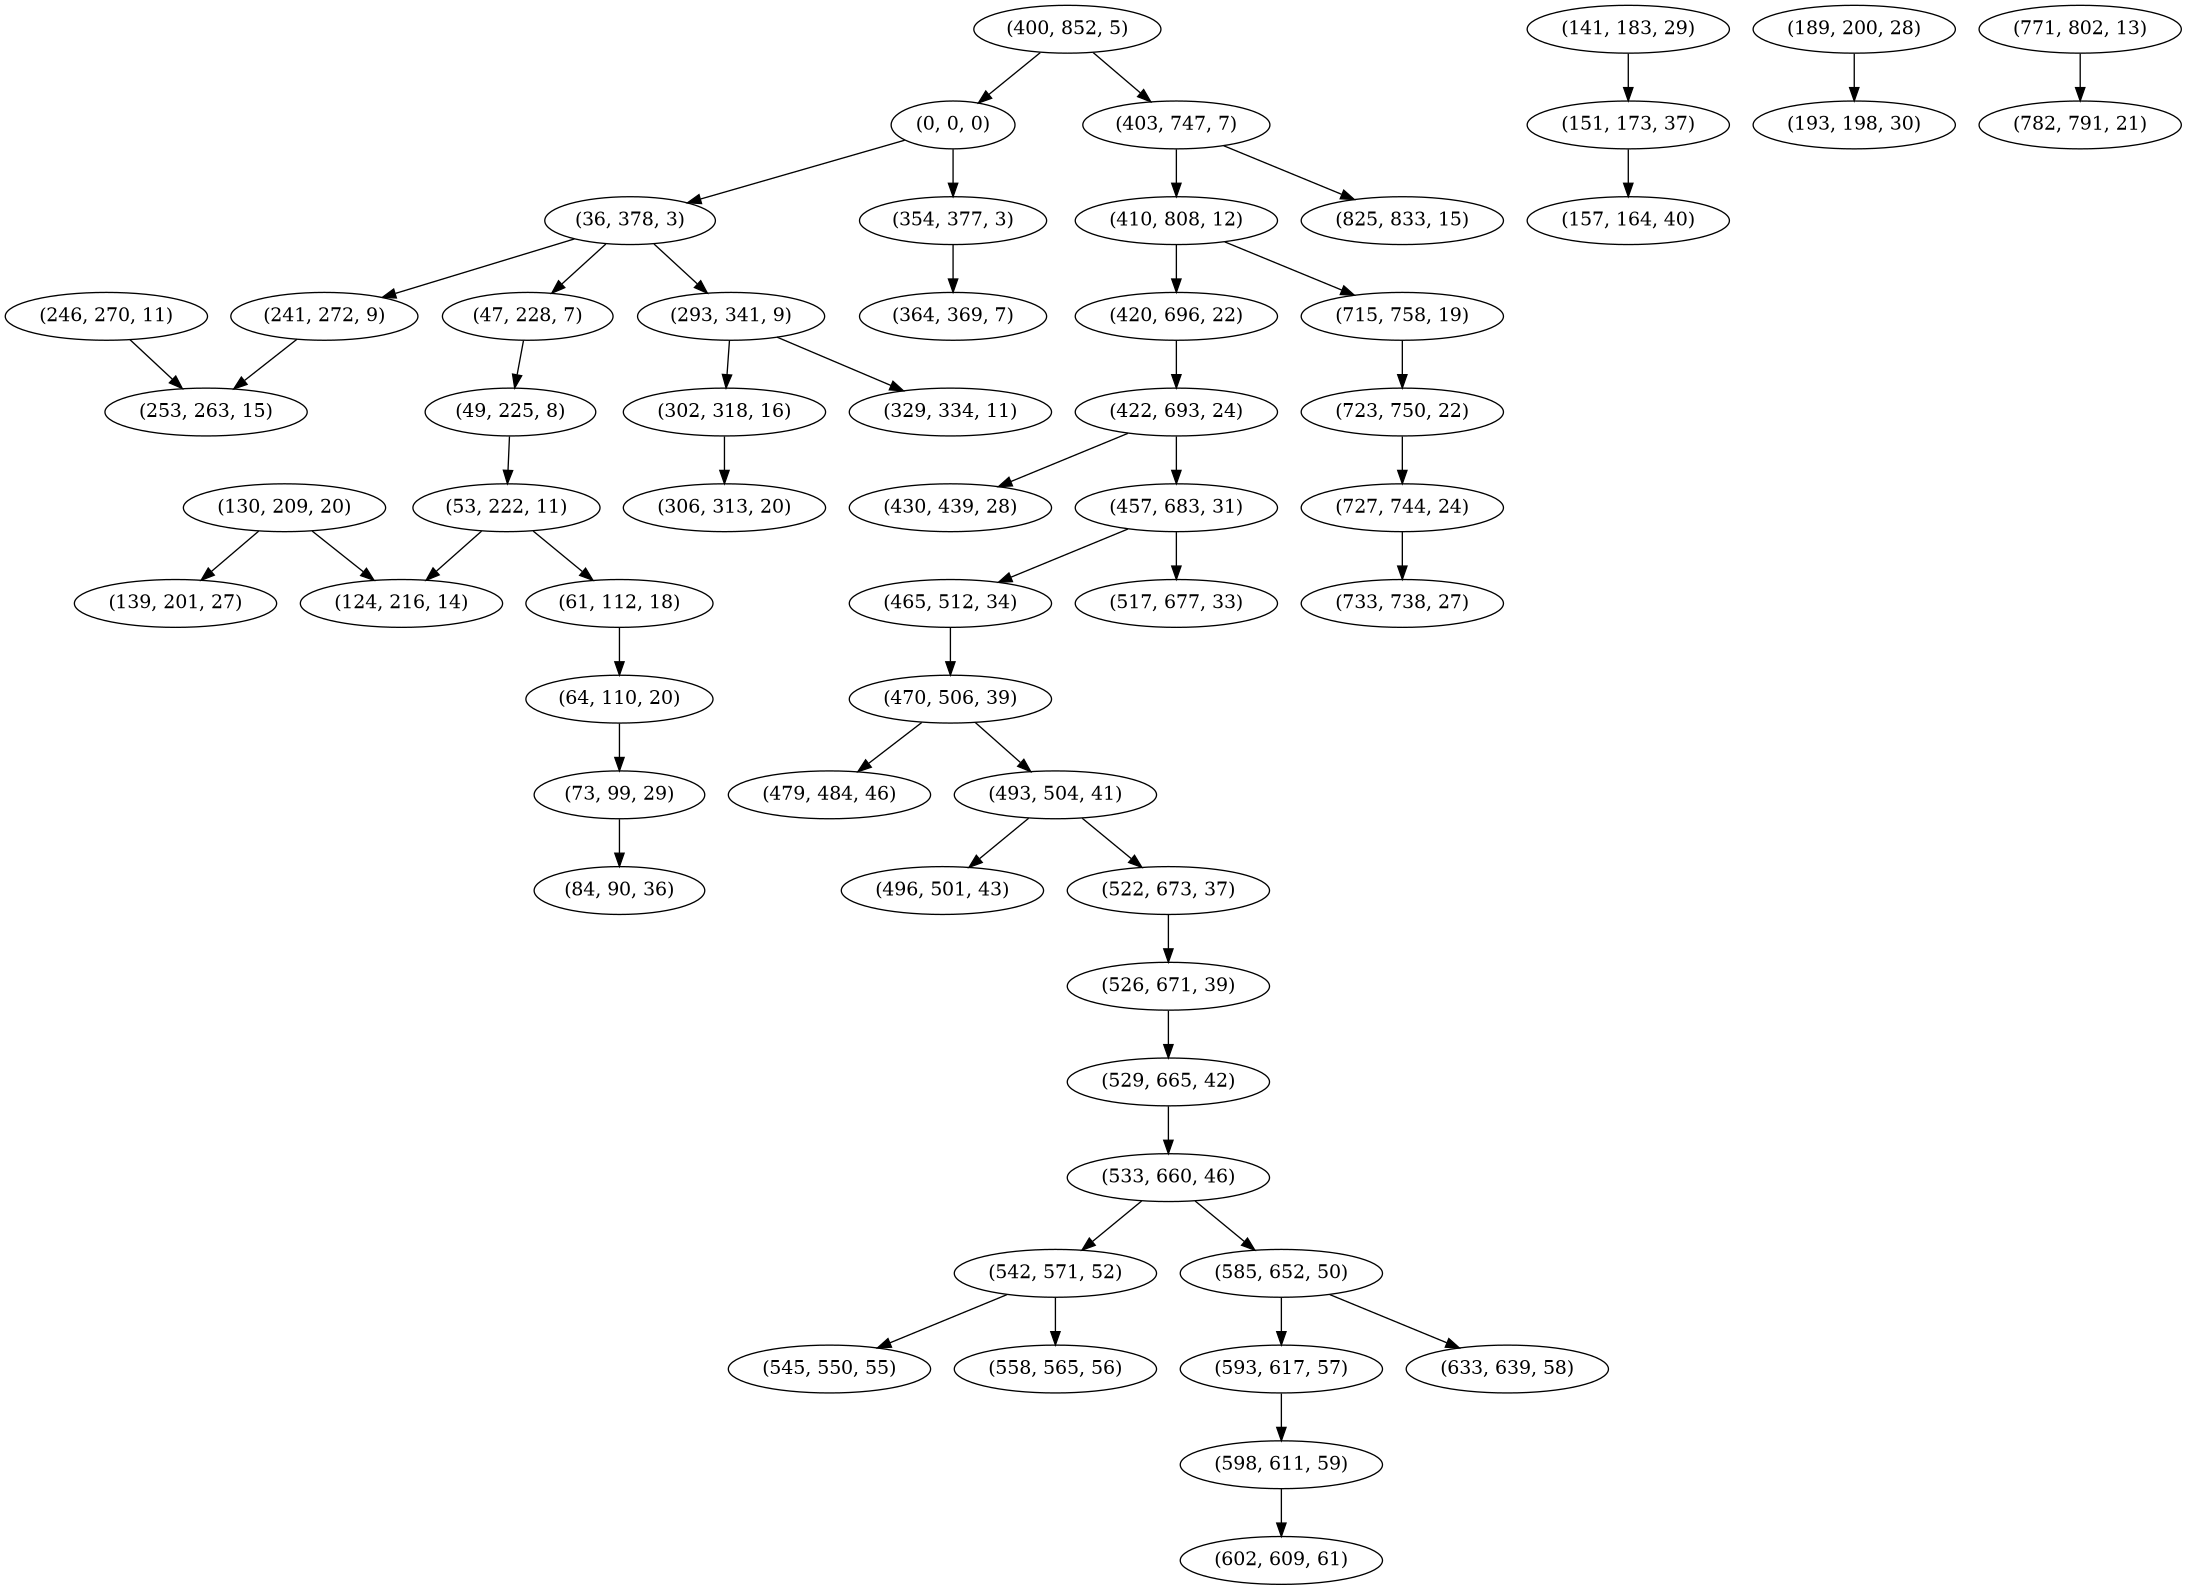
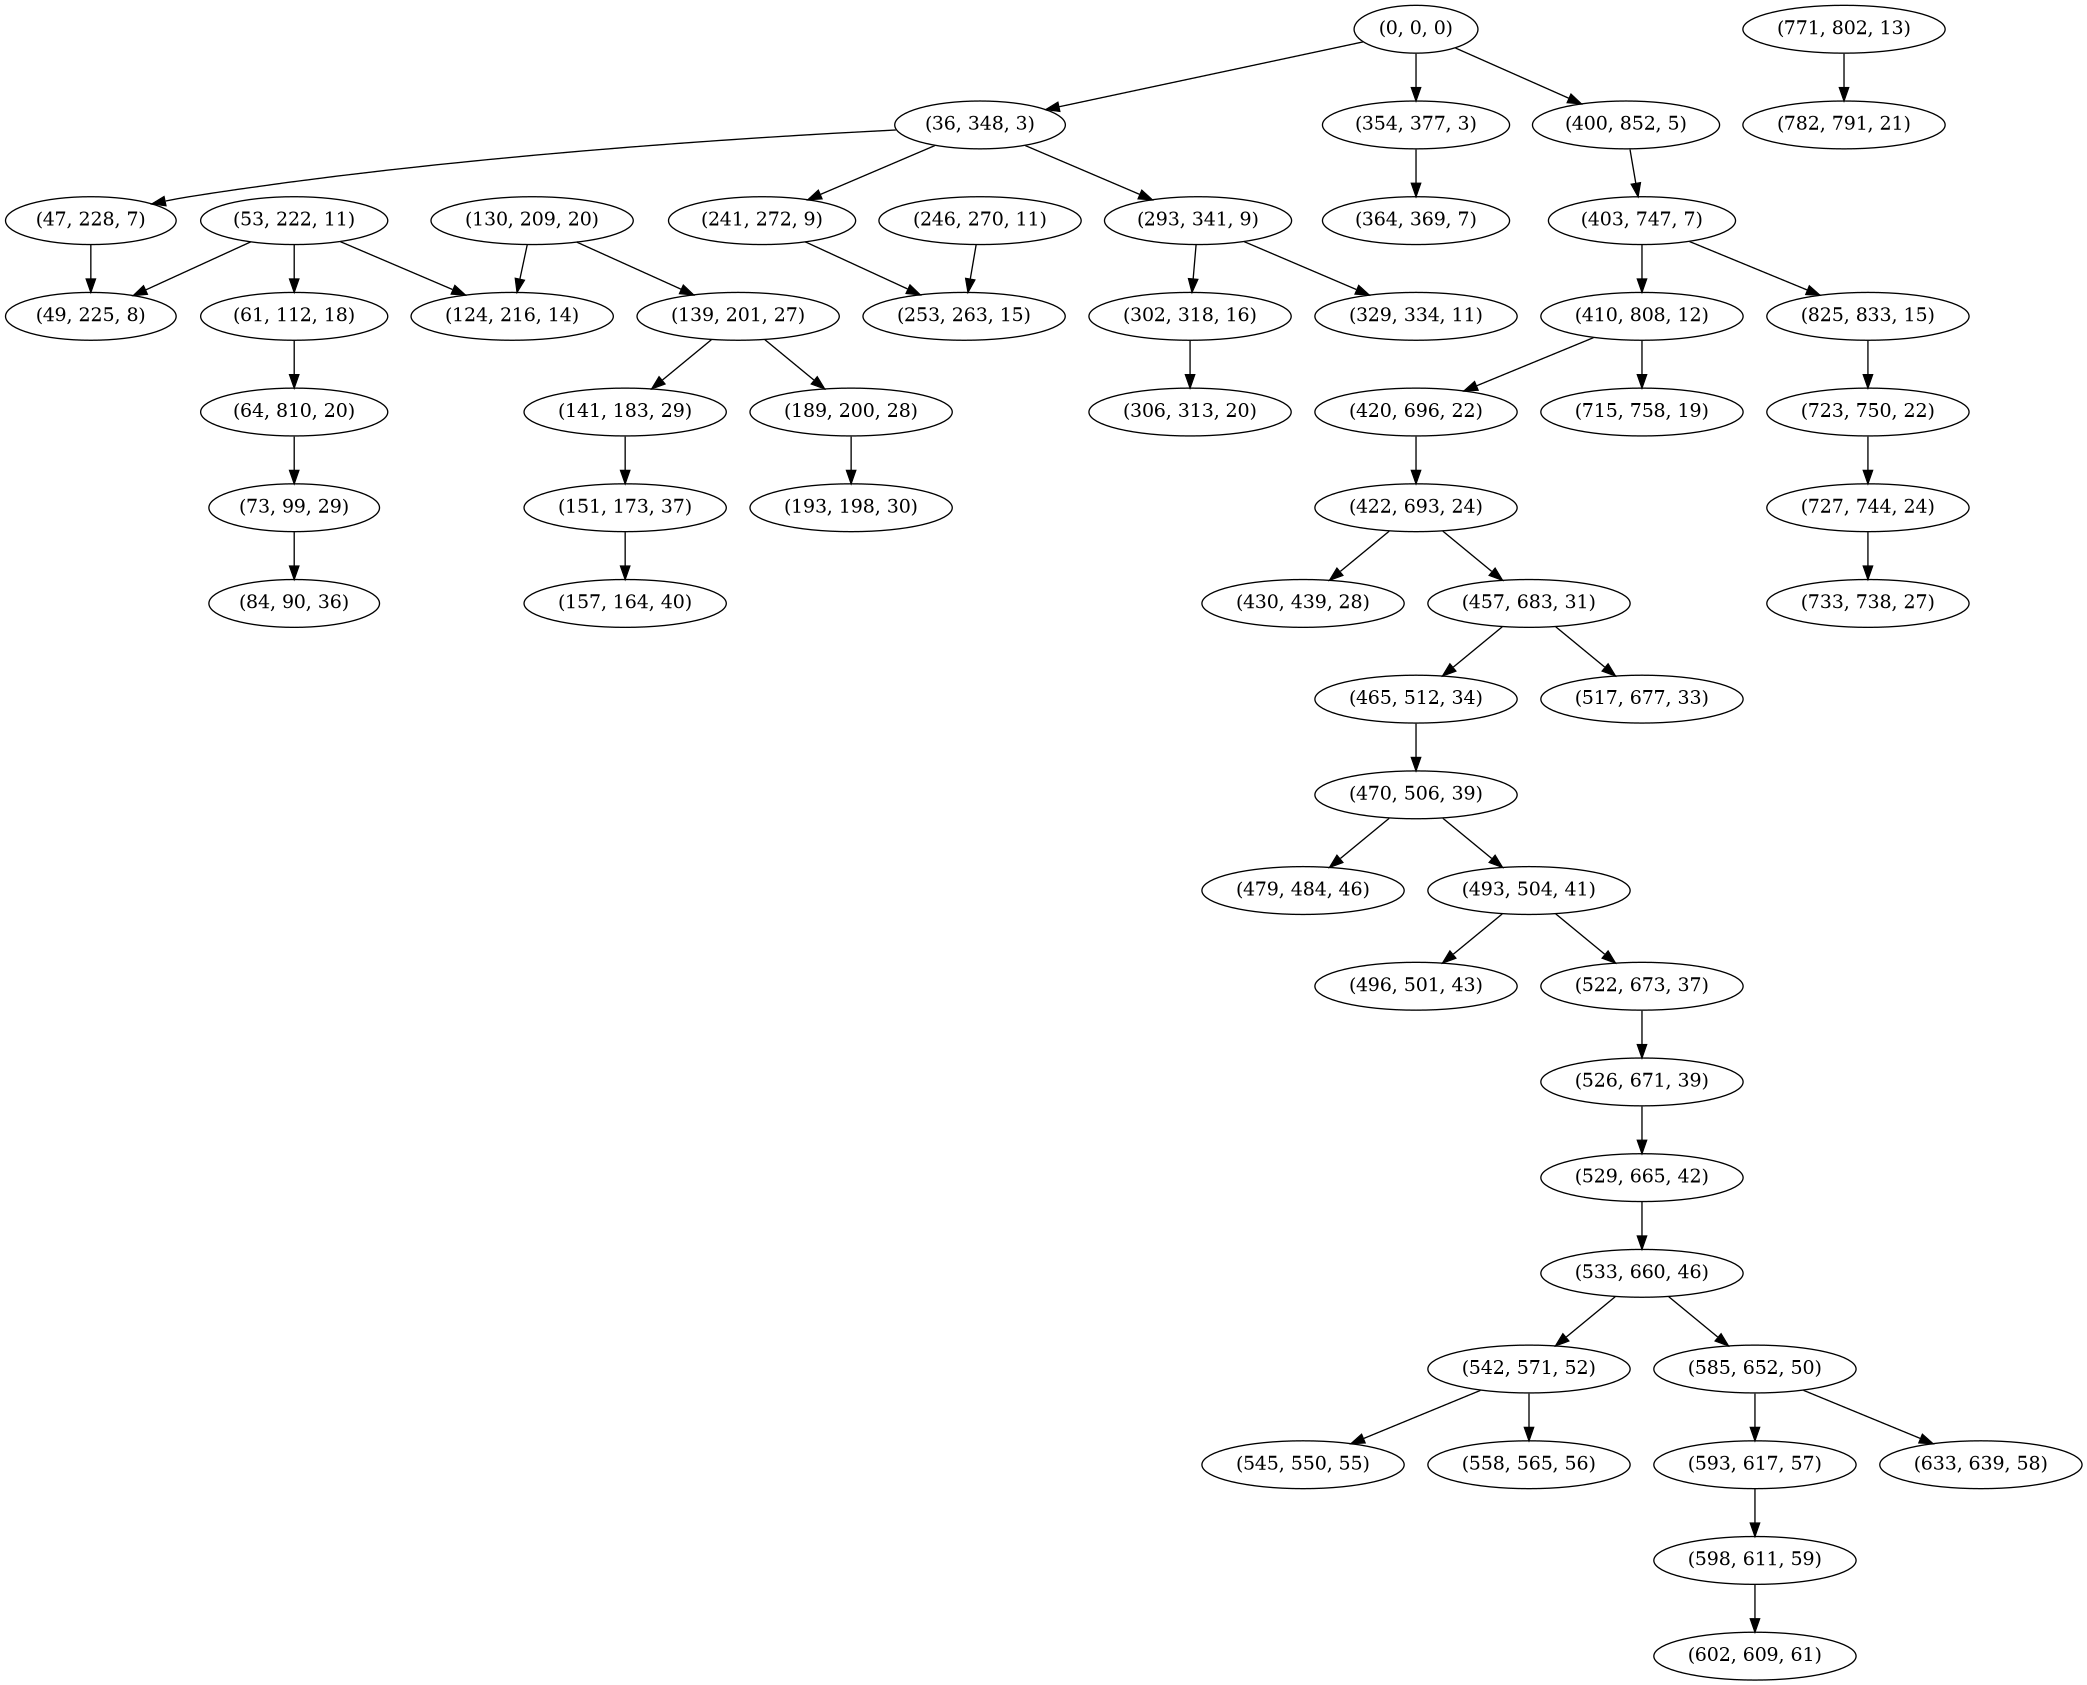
(1015, 74) -> (1512, 73)
(630, 221) -> (980, 125)
(1402, 358) -> (1868, 358)
none -> (687, 360)
none -> (789, 360)
(509, 453) -> (198, 266)
(619, 699) -> (294, 412)
